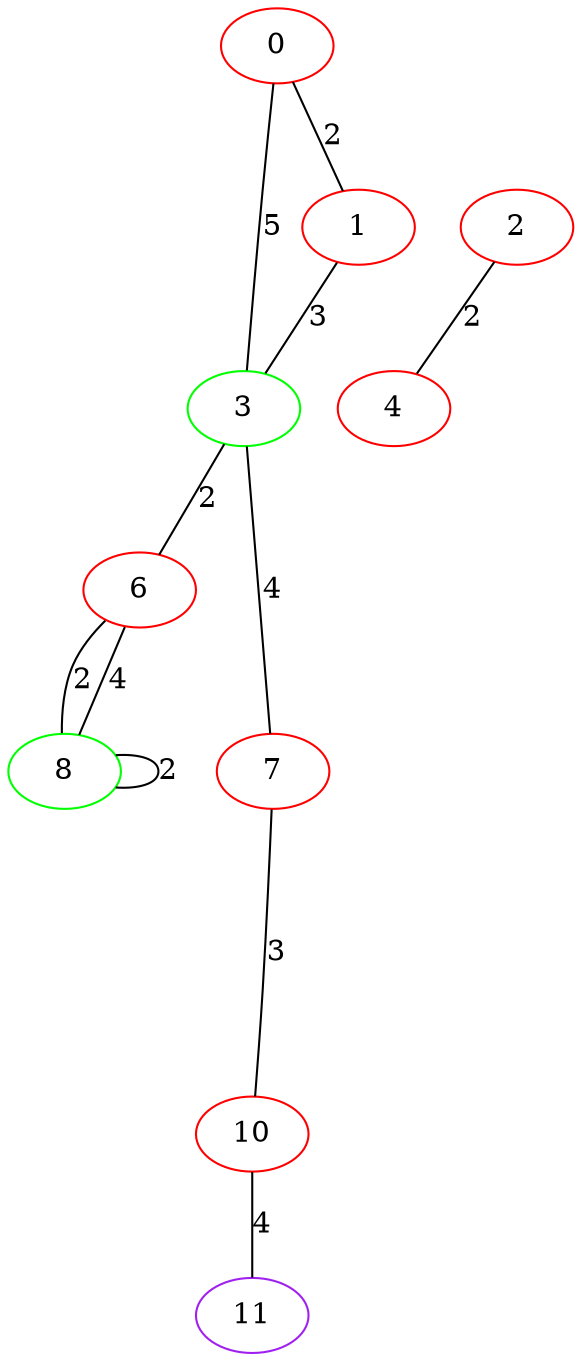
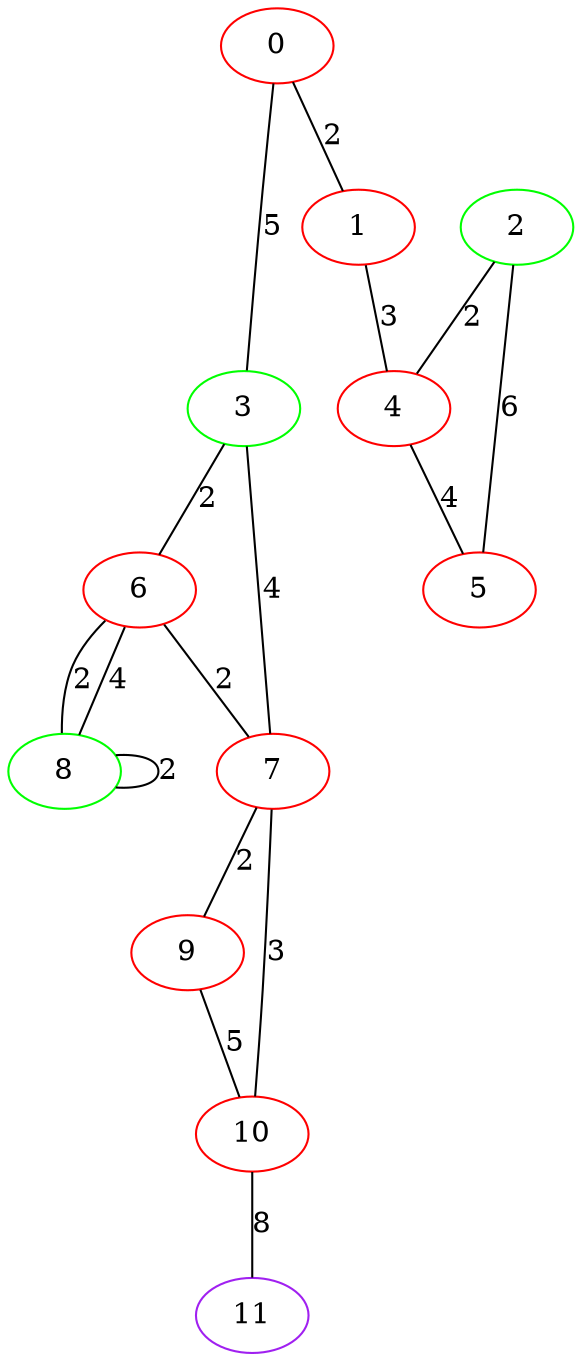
(517, 227) -> (517, 227)
(301, 318) -> (376, 318)
none -> (479, 590)
none -> (206, 681)
none -> (188, 953)
(263, 1225) -> (263, 1225)
